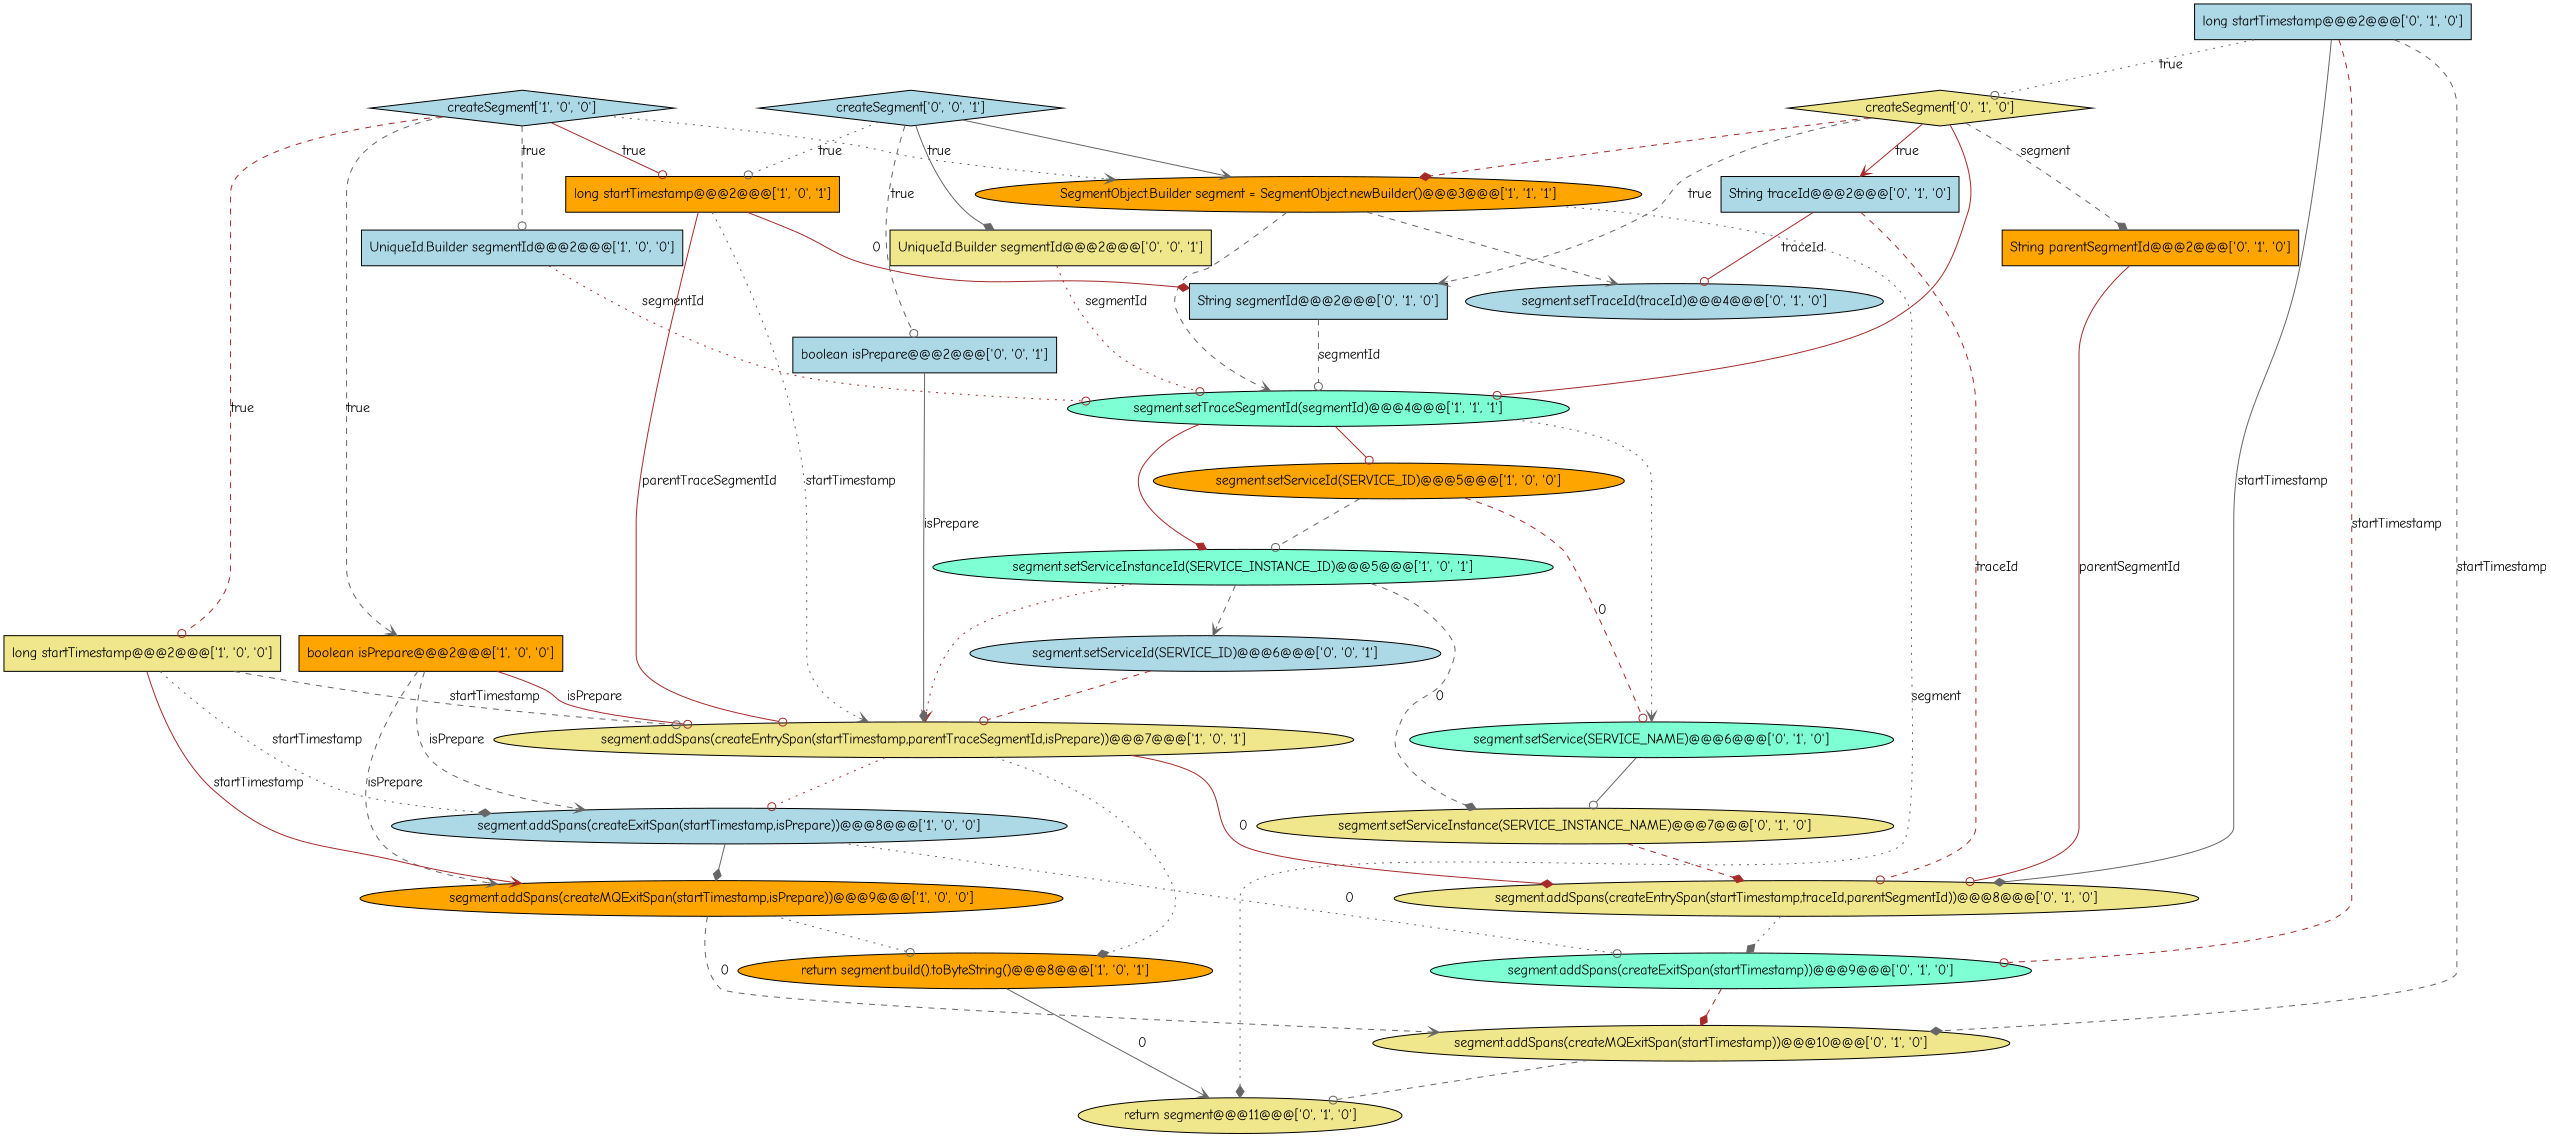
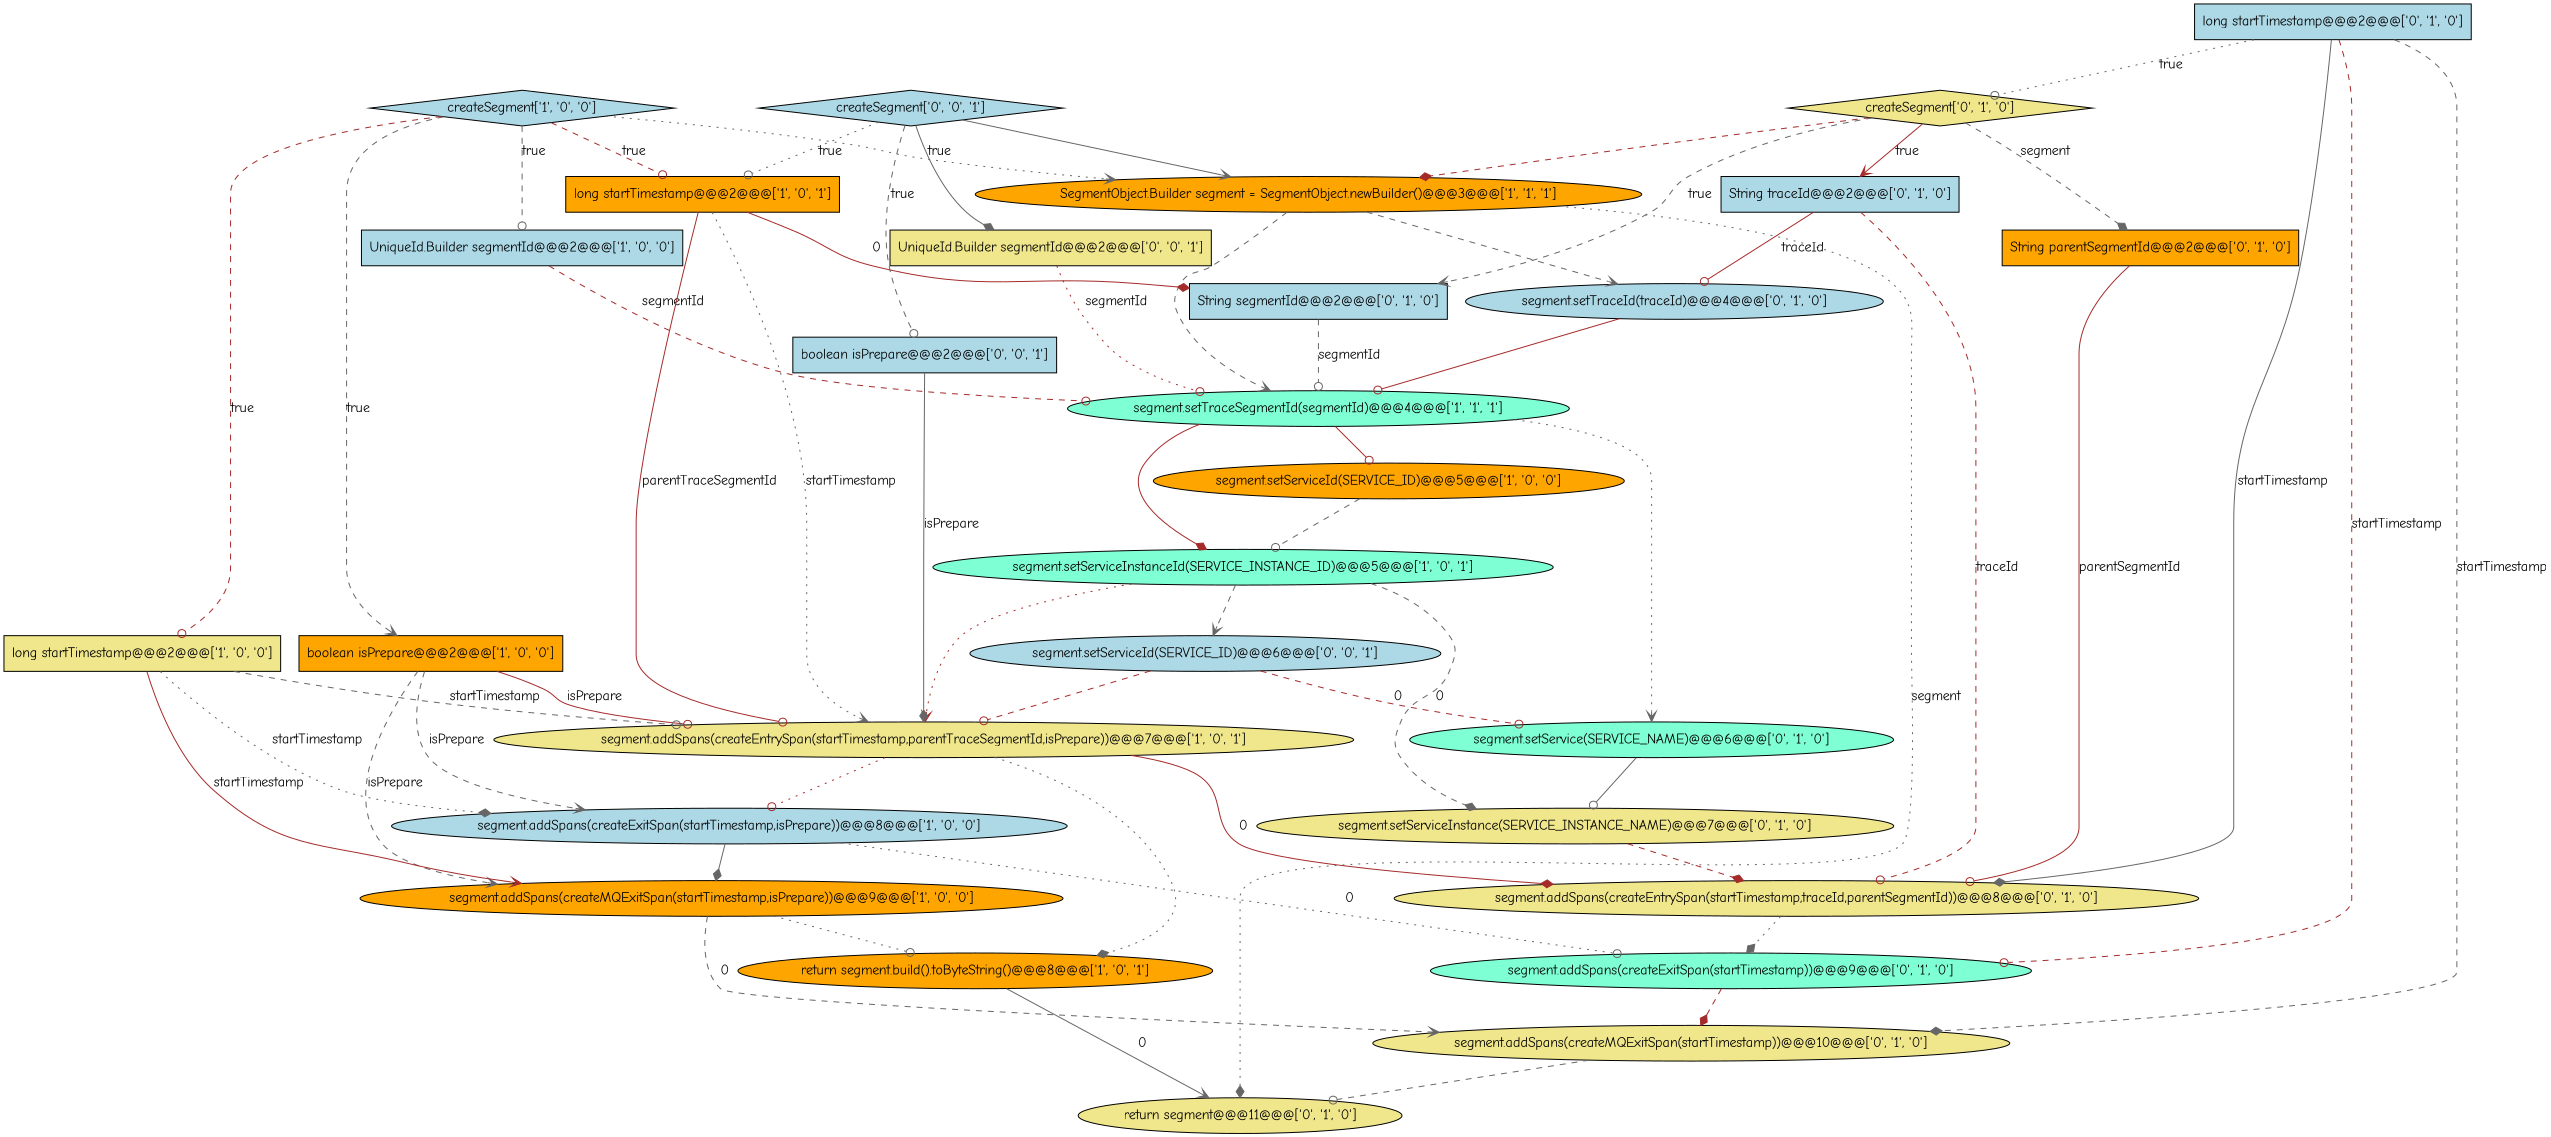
(605, 148) -> (605, 148)
(1811, 349) -> (1500, 354)
(804, 377) -> (804, 377)
(1581, 580) -> (1386, 703)
